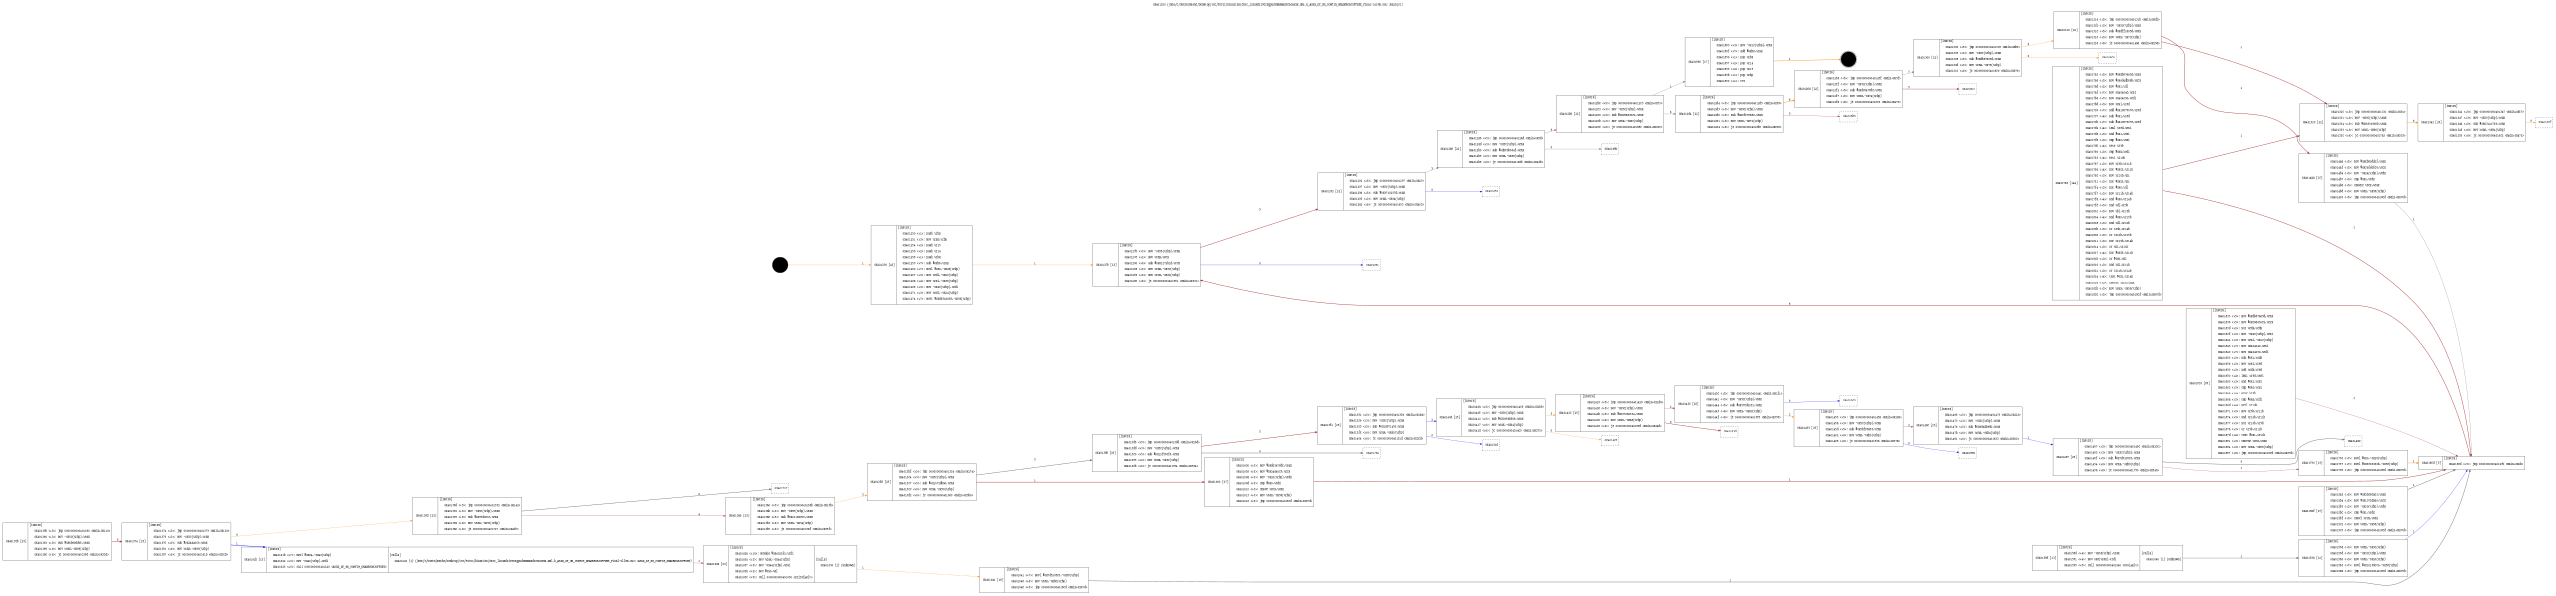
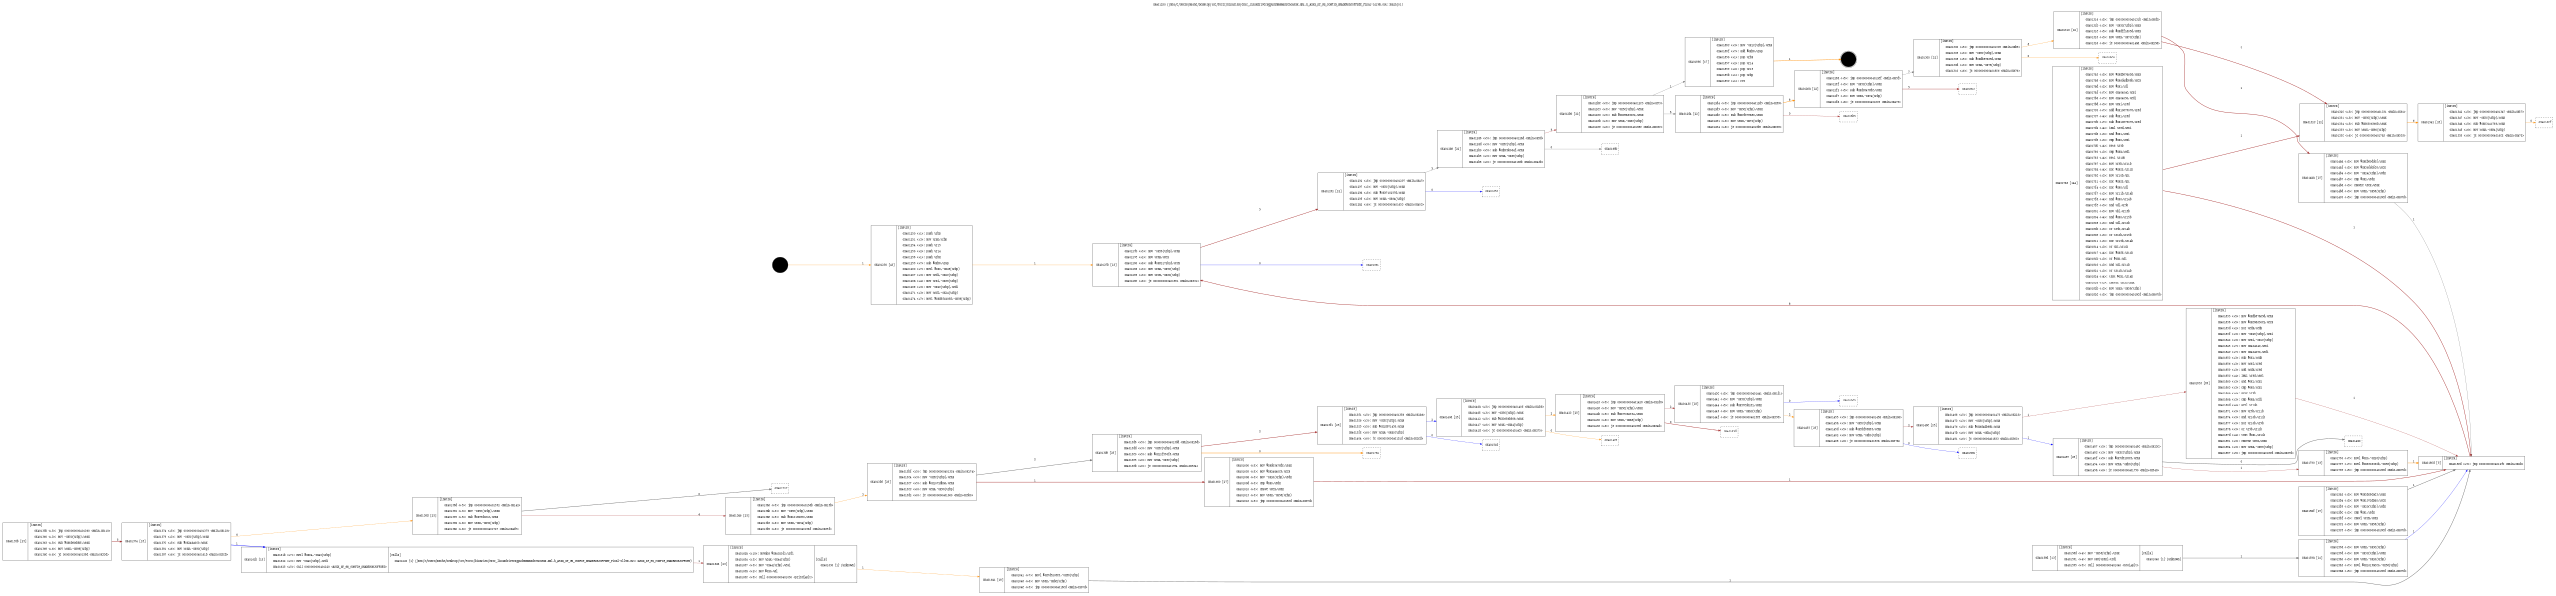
none -> (2103, 405)
(1281, 453) -> (1281, 453)
